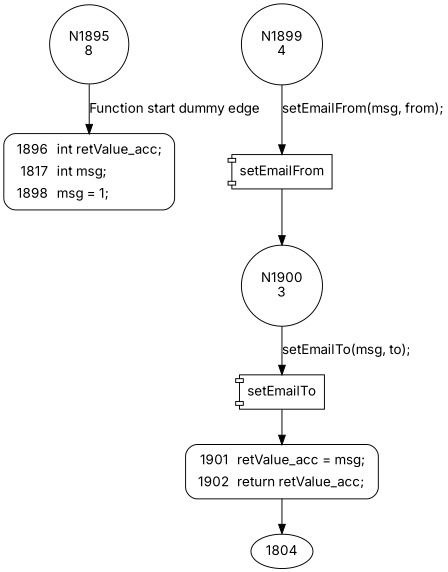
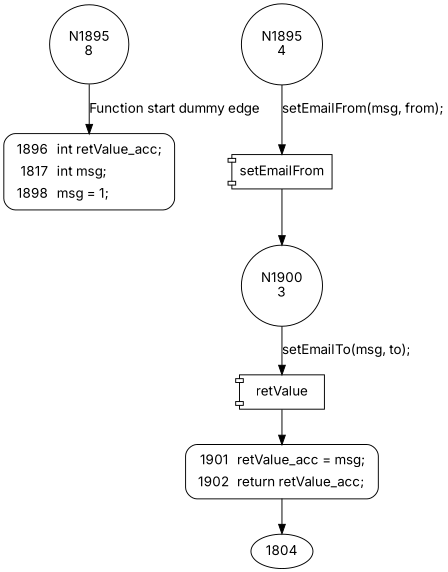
(282, 44) -> (282, 44)
(282, 392) -> (282, 392)
